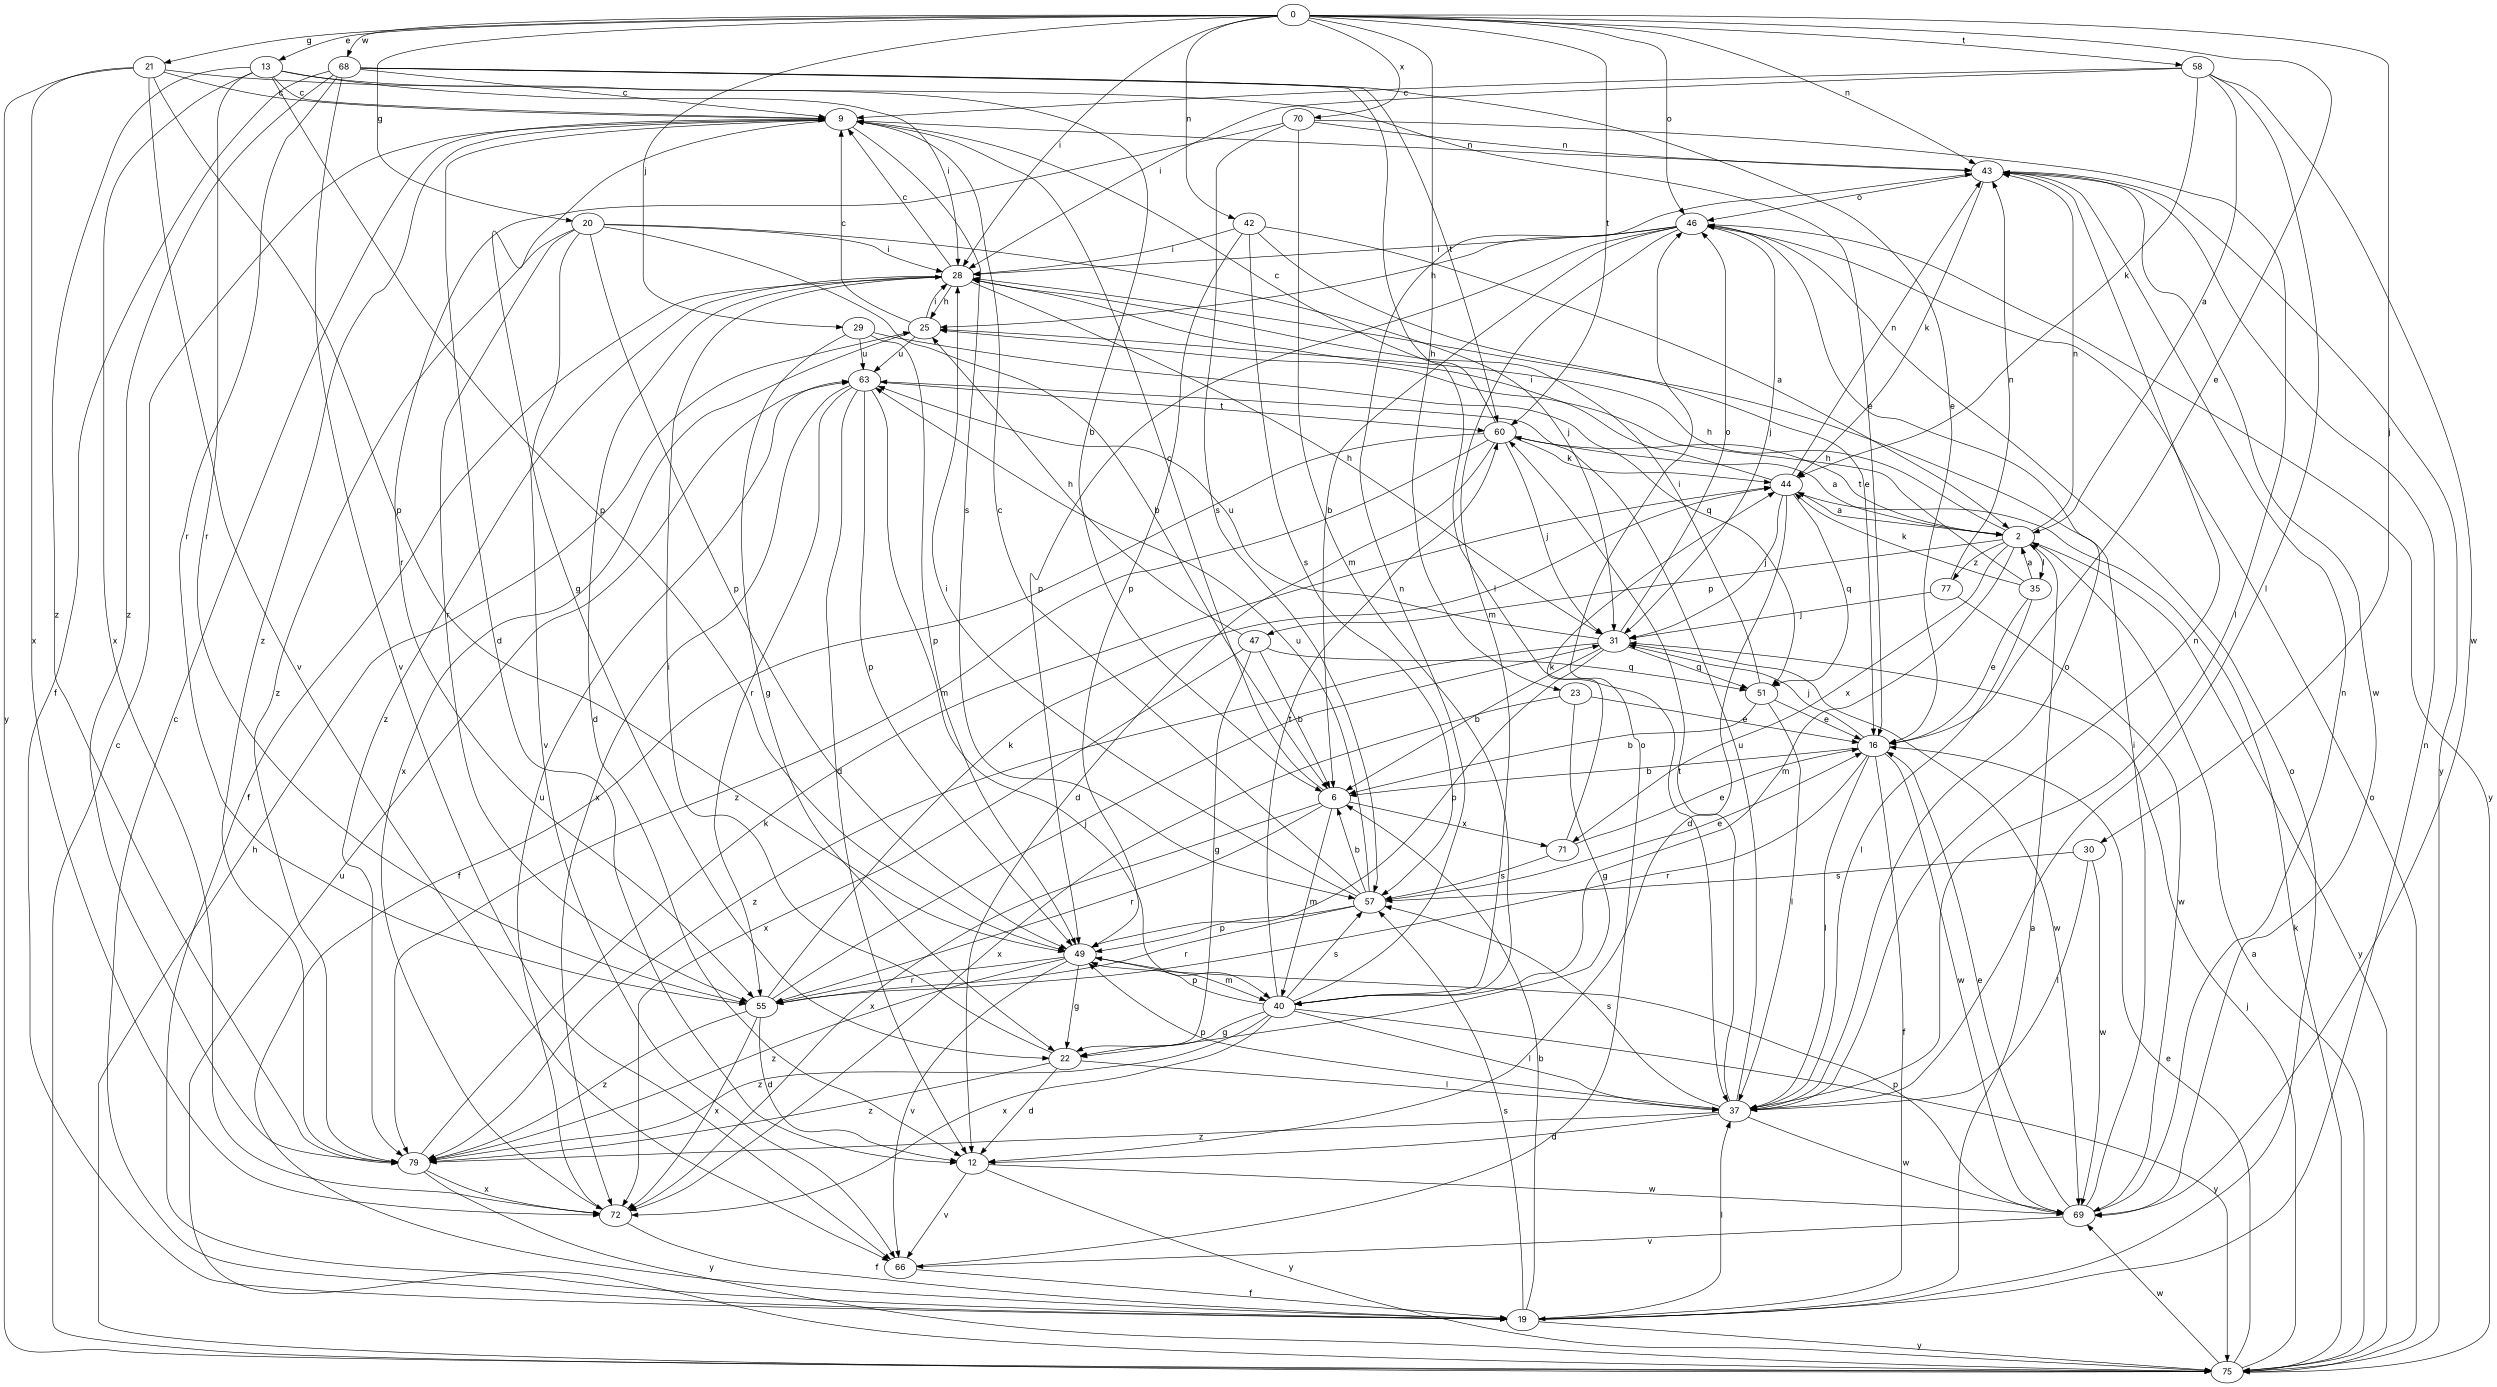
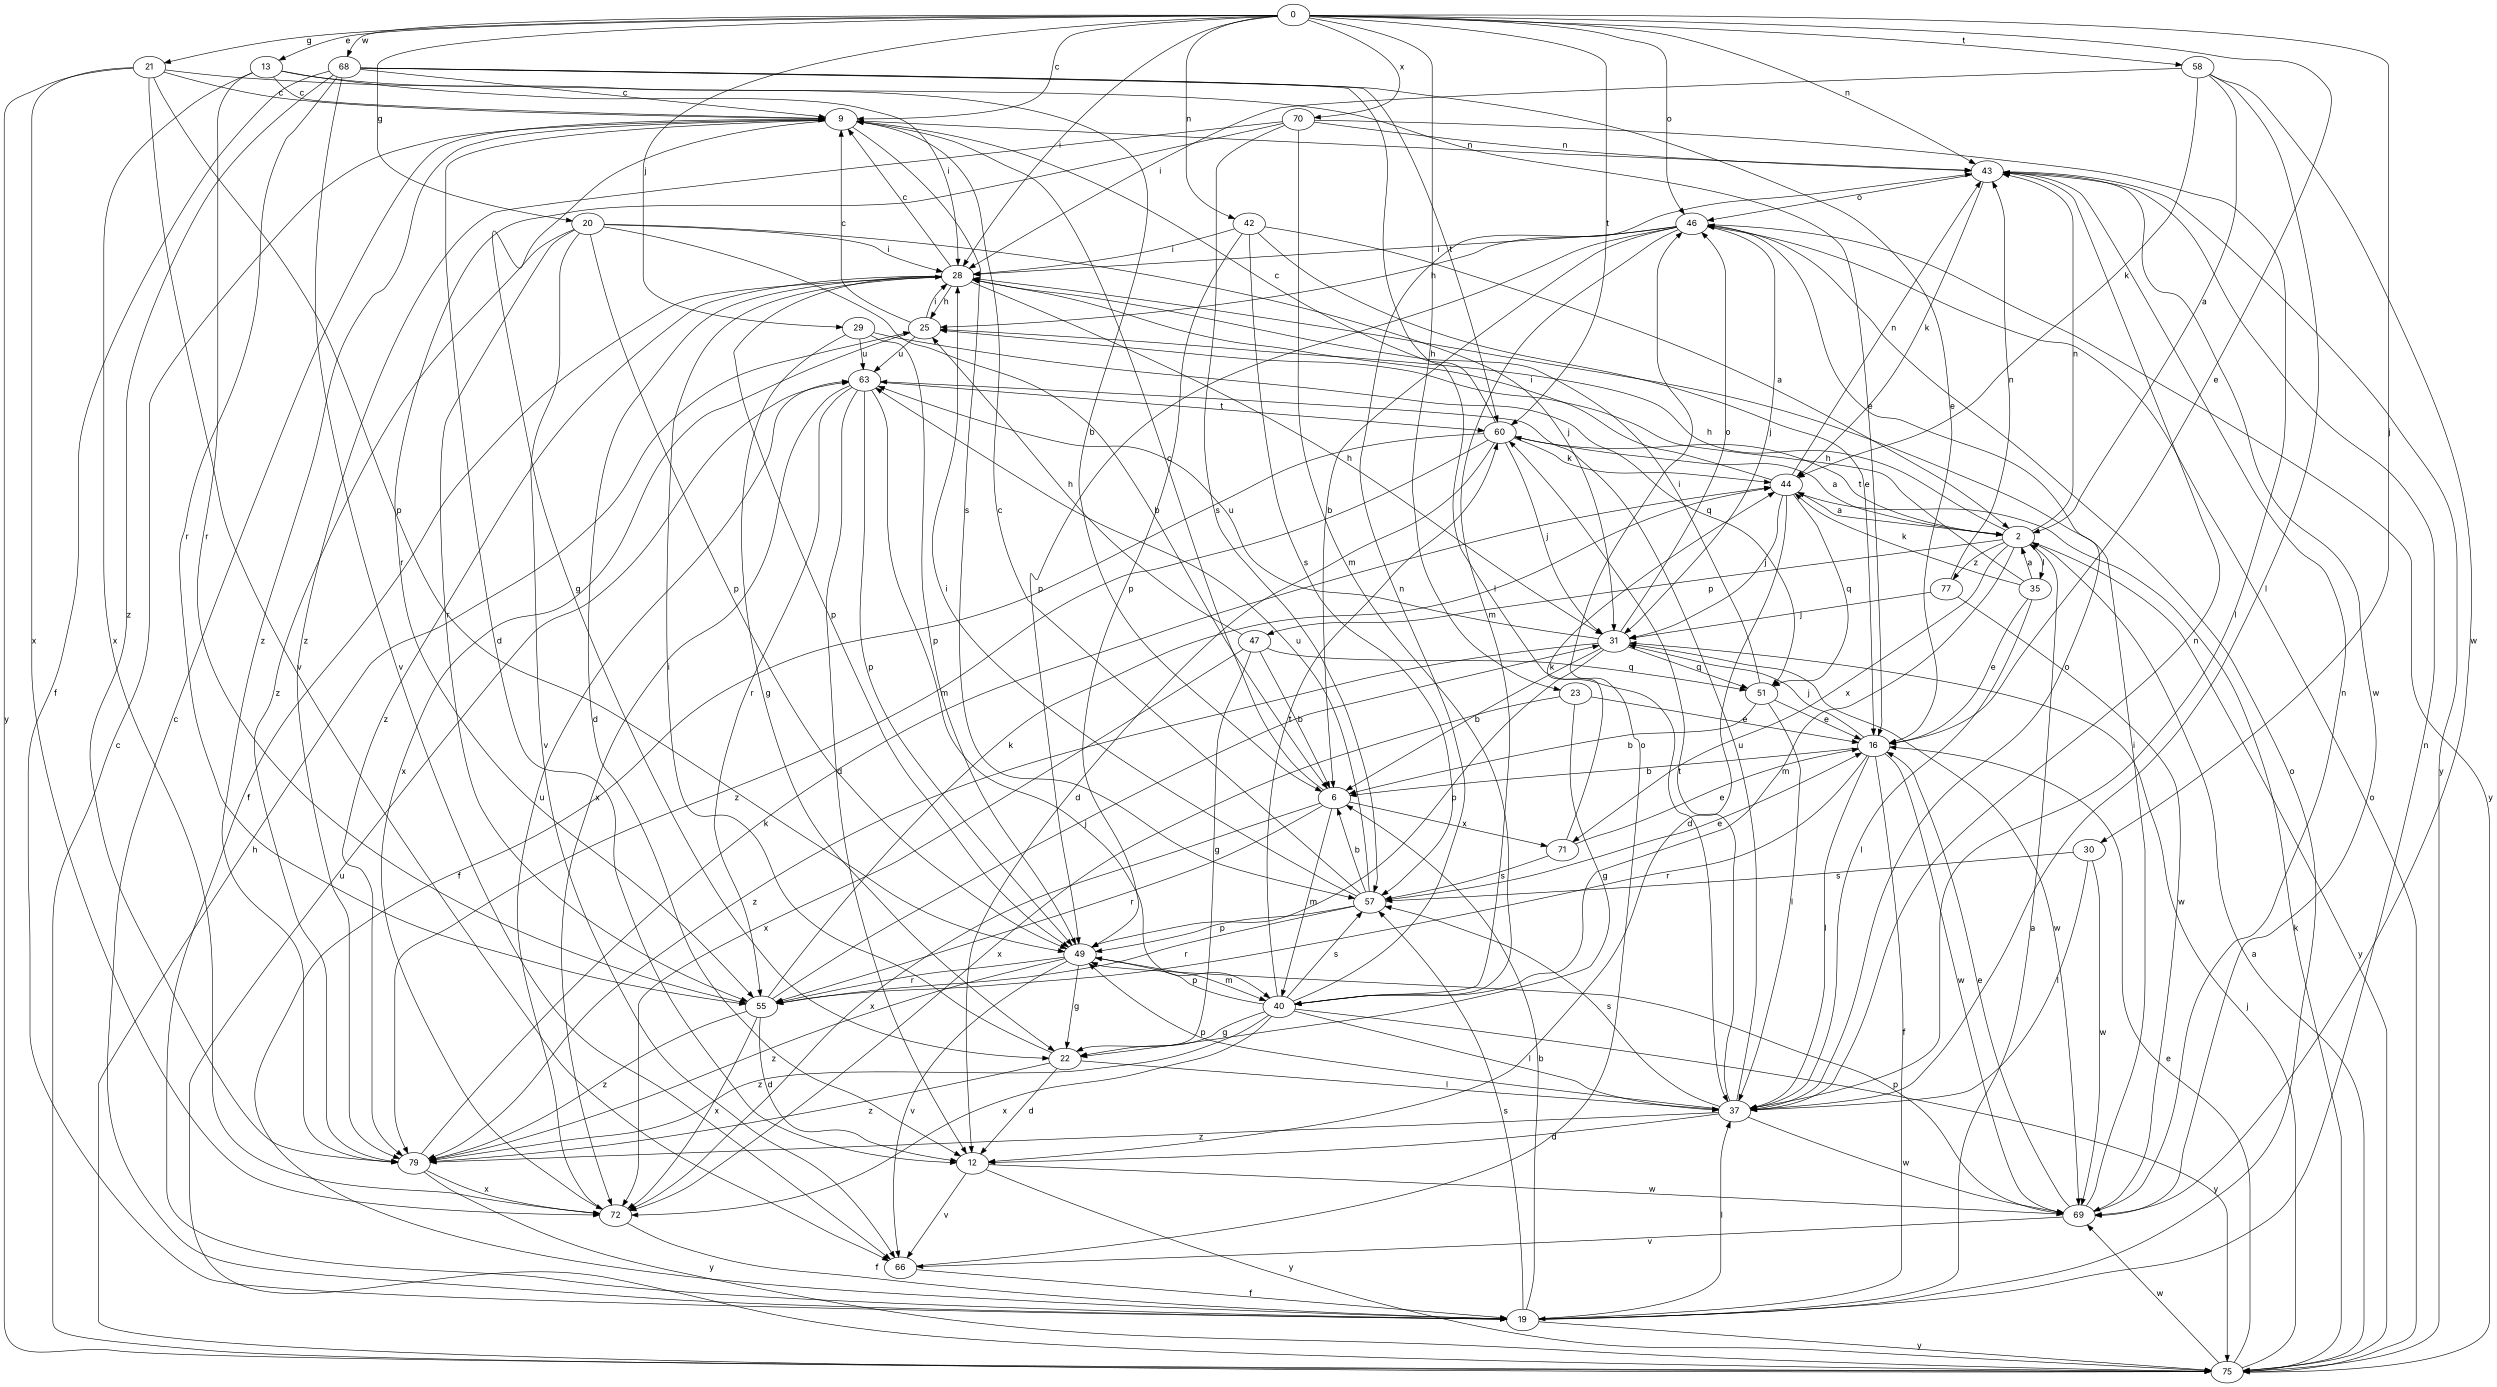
(1522, 84) -> (1057, 50)
(636, 551) -> (809, 569)
(55, 632) -> (418, 298)
